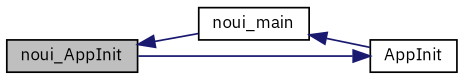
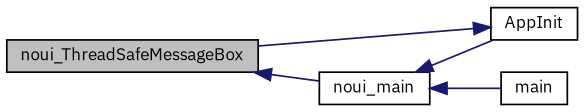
(72, 56) -> (132, 56)
none -> (534, 88)
